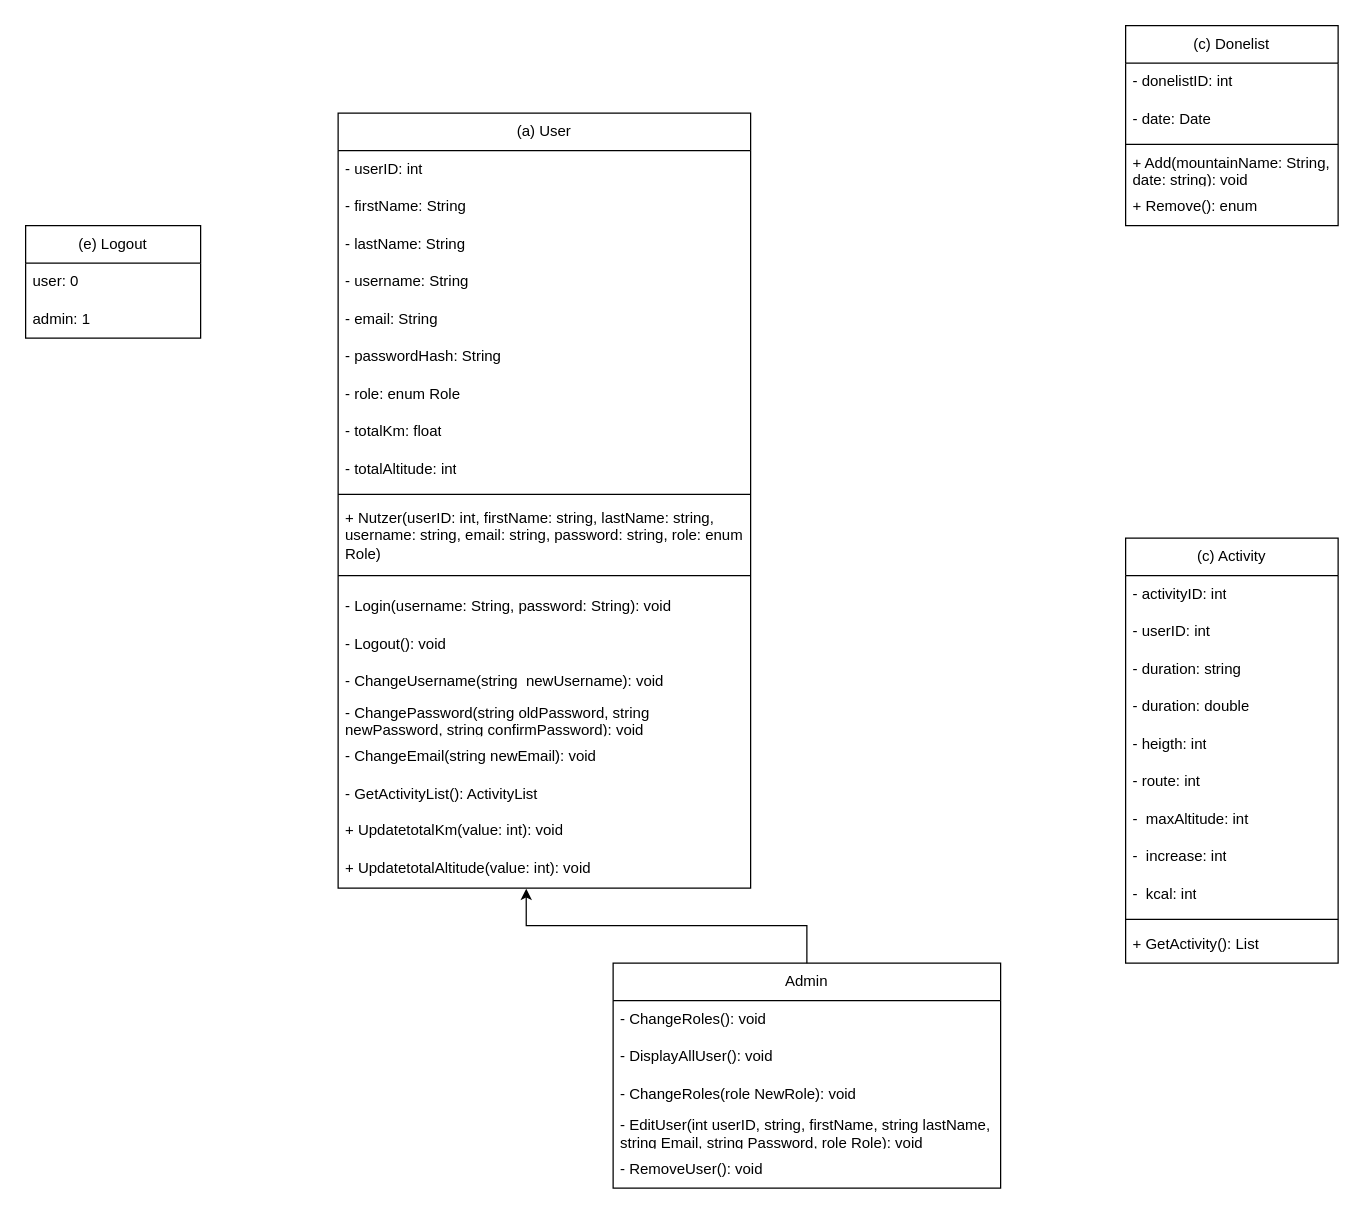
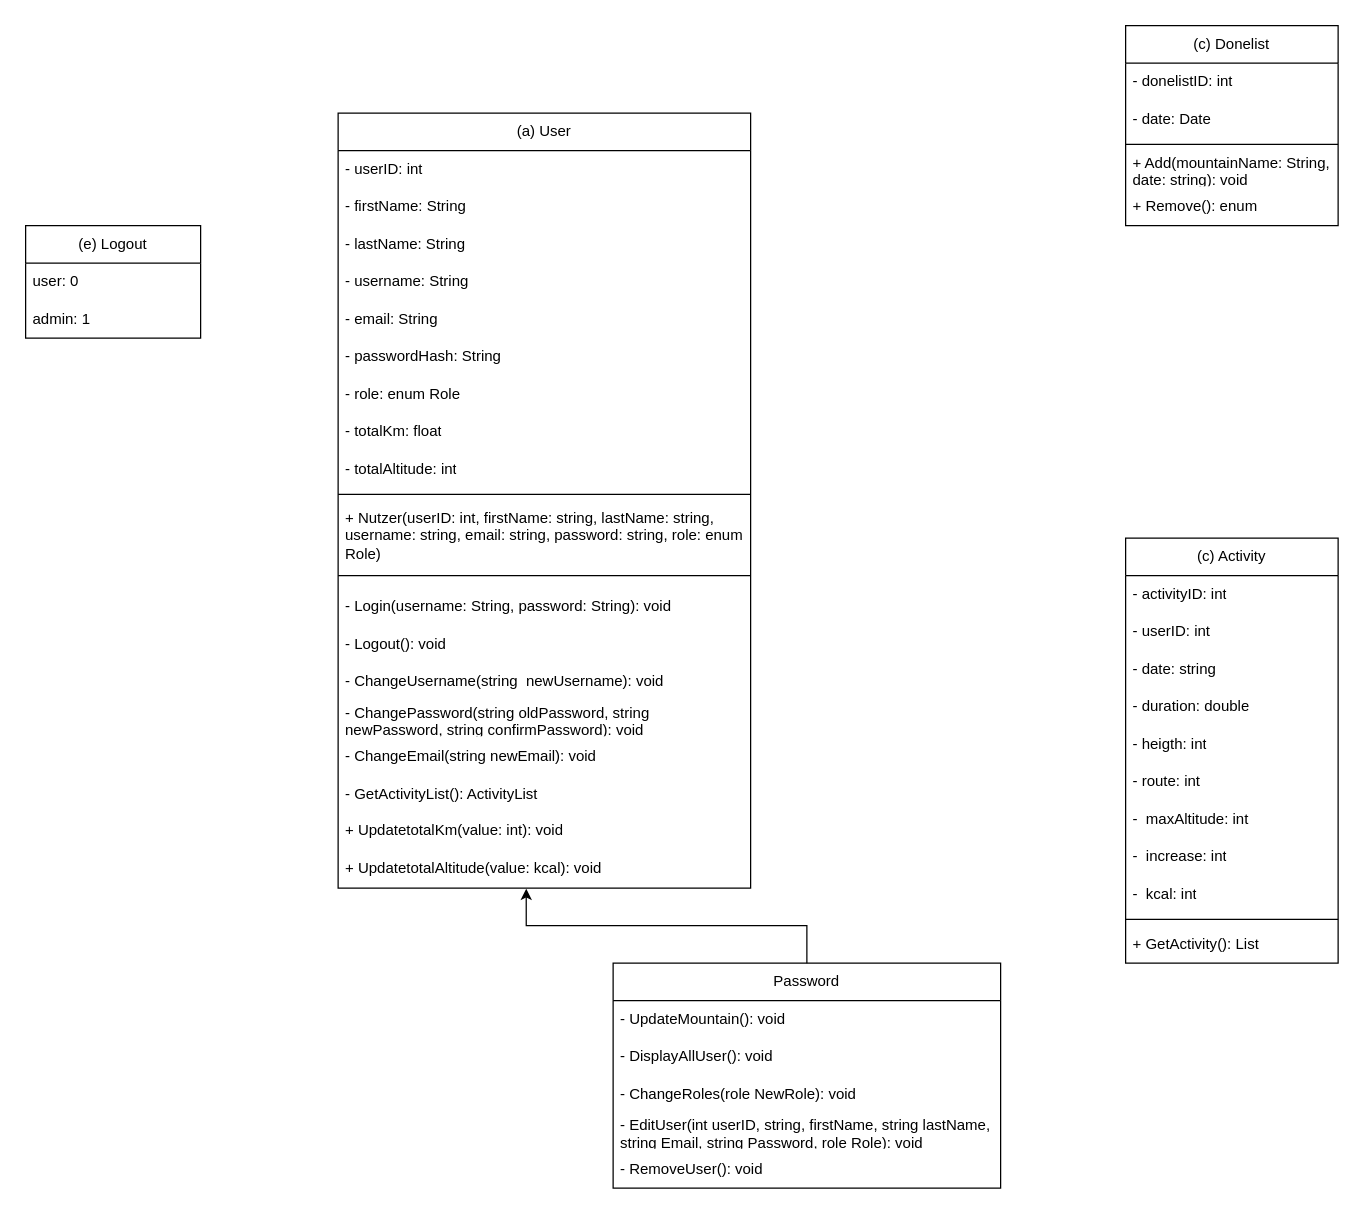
(1199, 669) -> (1184, 669)
(488, 868) -> (492, 868)
(807, 982) -> (807, 982)
(699, 1019) -> (712, 1019)
